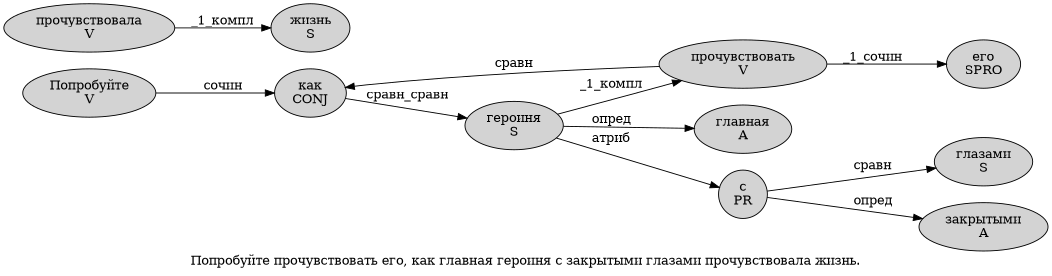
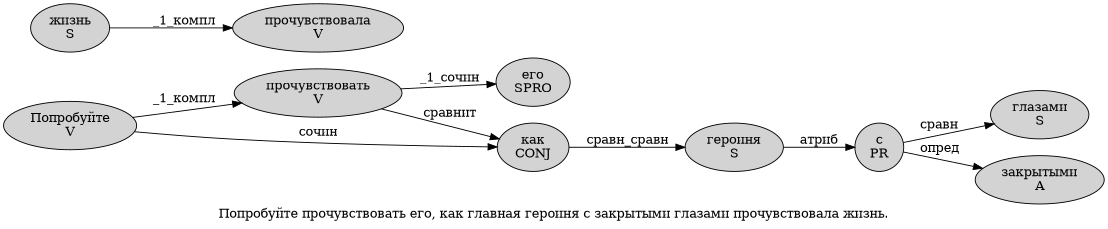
(218, 28) -> (166, 28)
(514, 64) -> (450, 113)
(615, 99) -> (183, 111)
(743, 129) -> none
